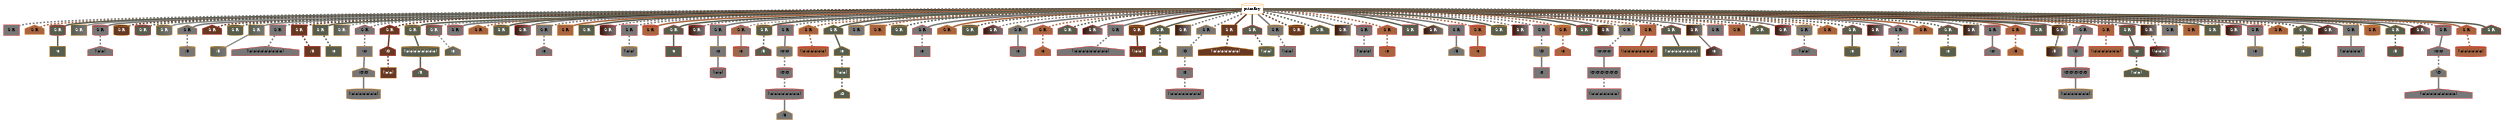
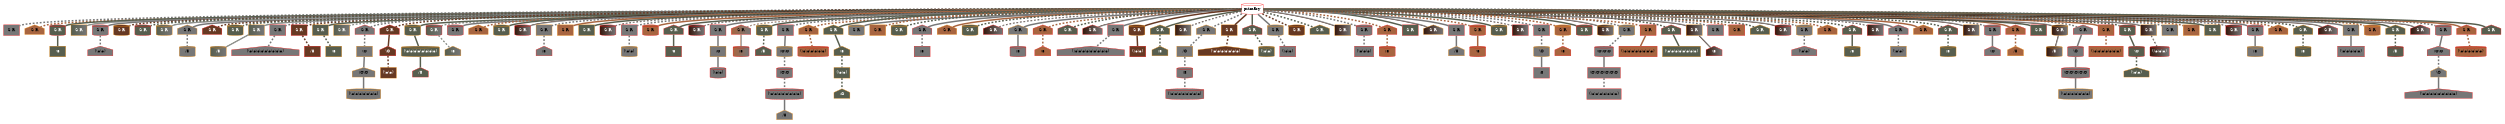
(1252, 9) -> (1252, 9)
